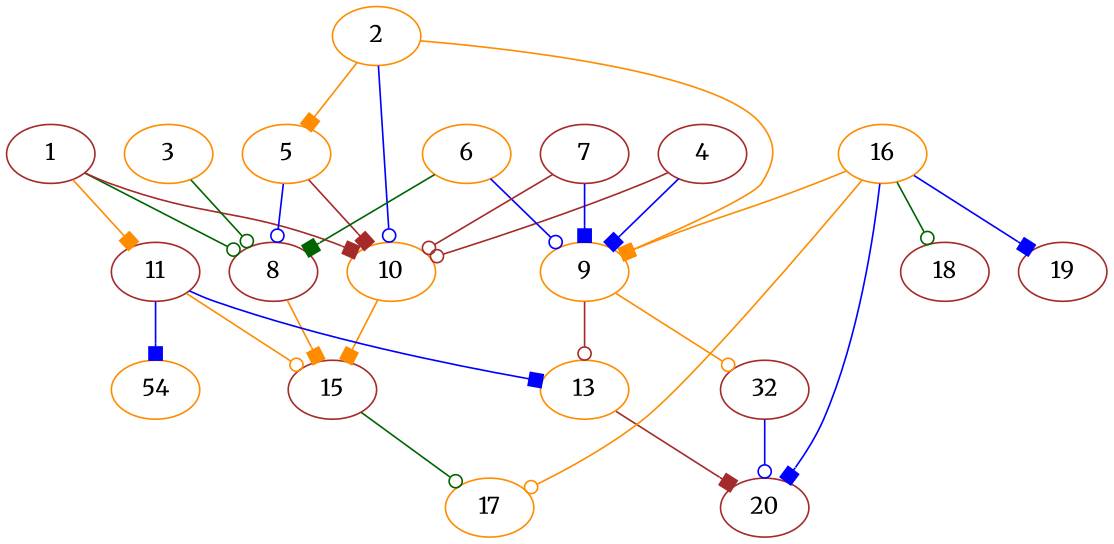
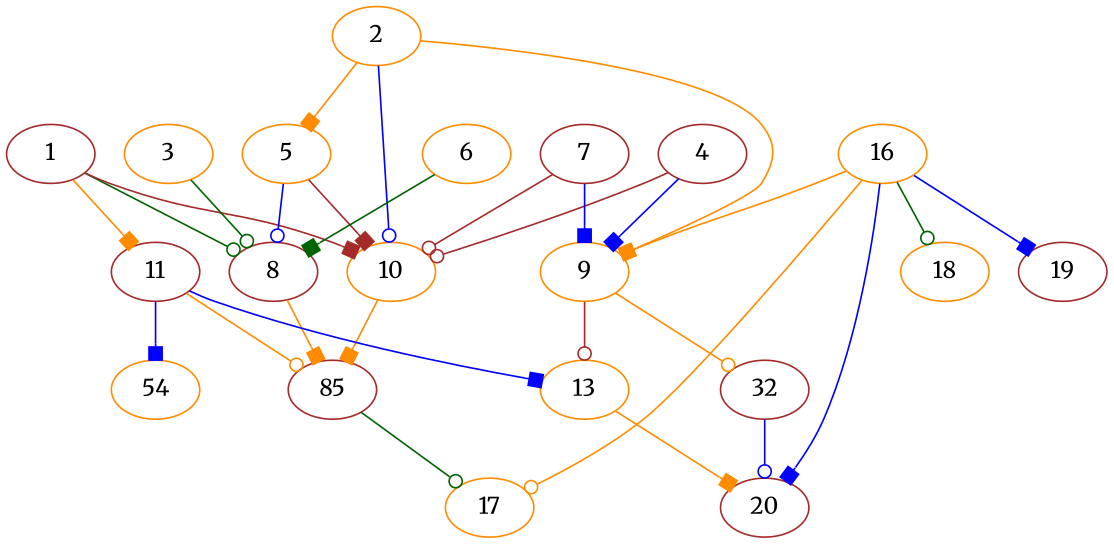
(521, 208) -> none
(945, 272) -> (945, 272)
(332, 390) -> (332, 390)
(668, 444) -> (668, 444)
